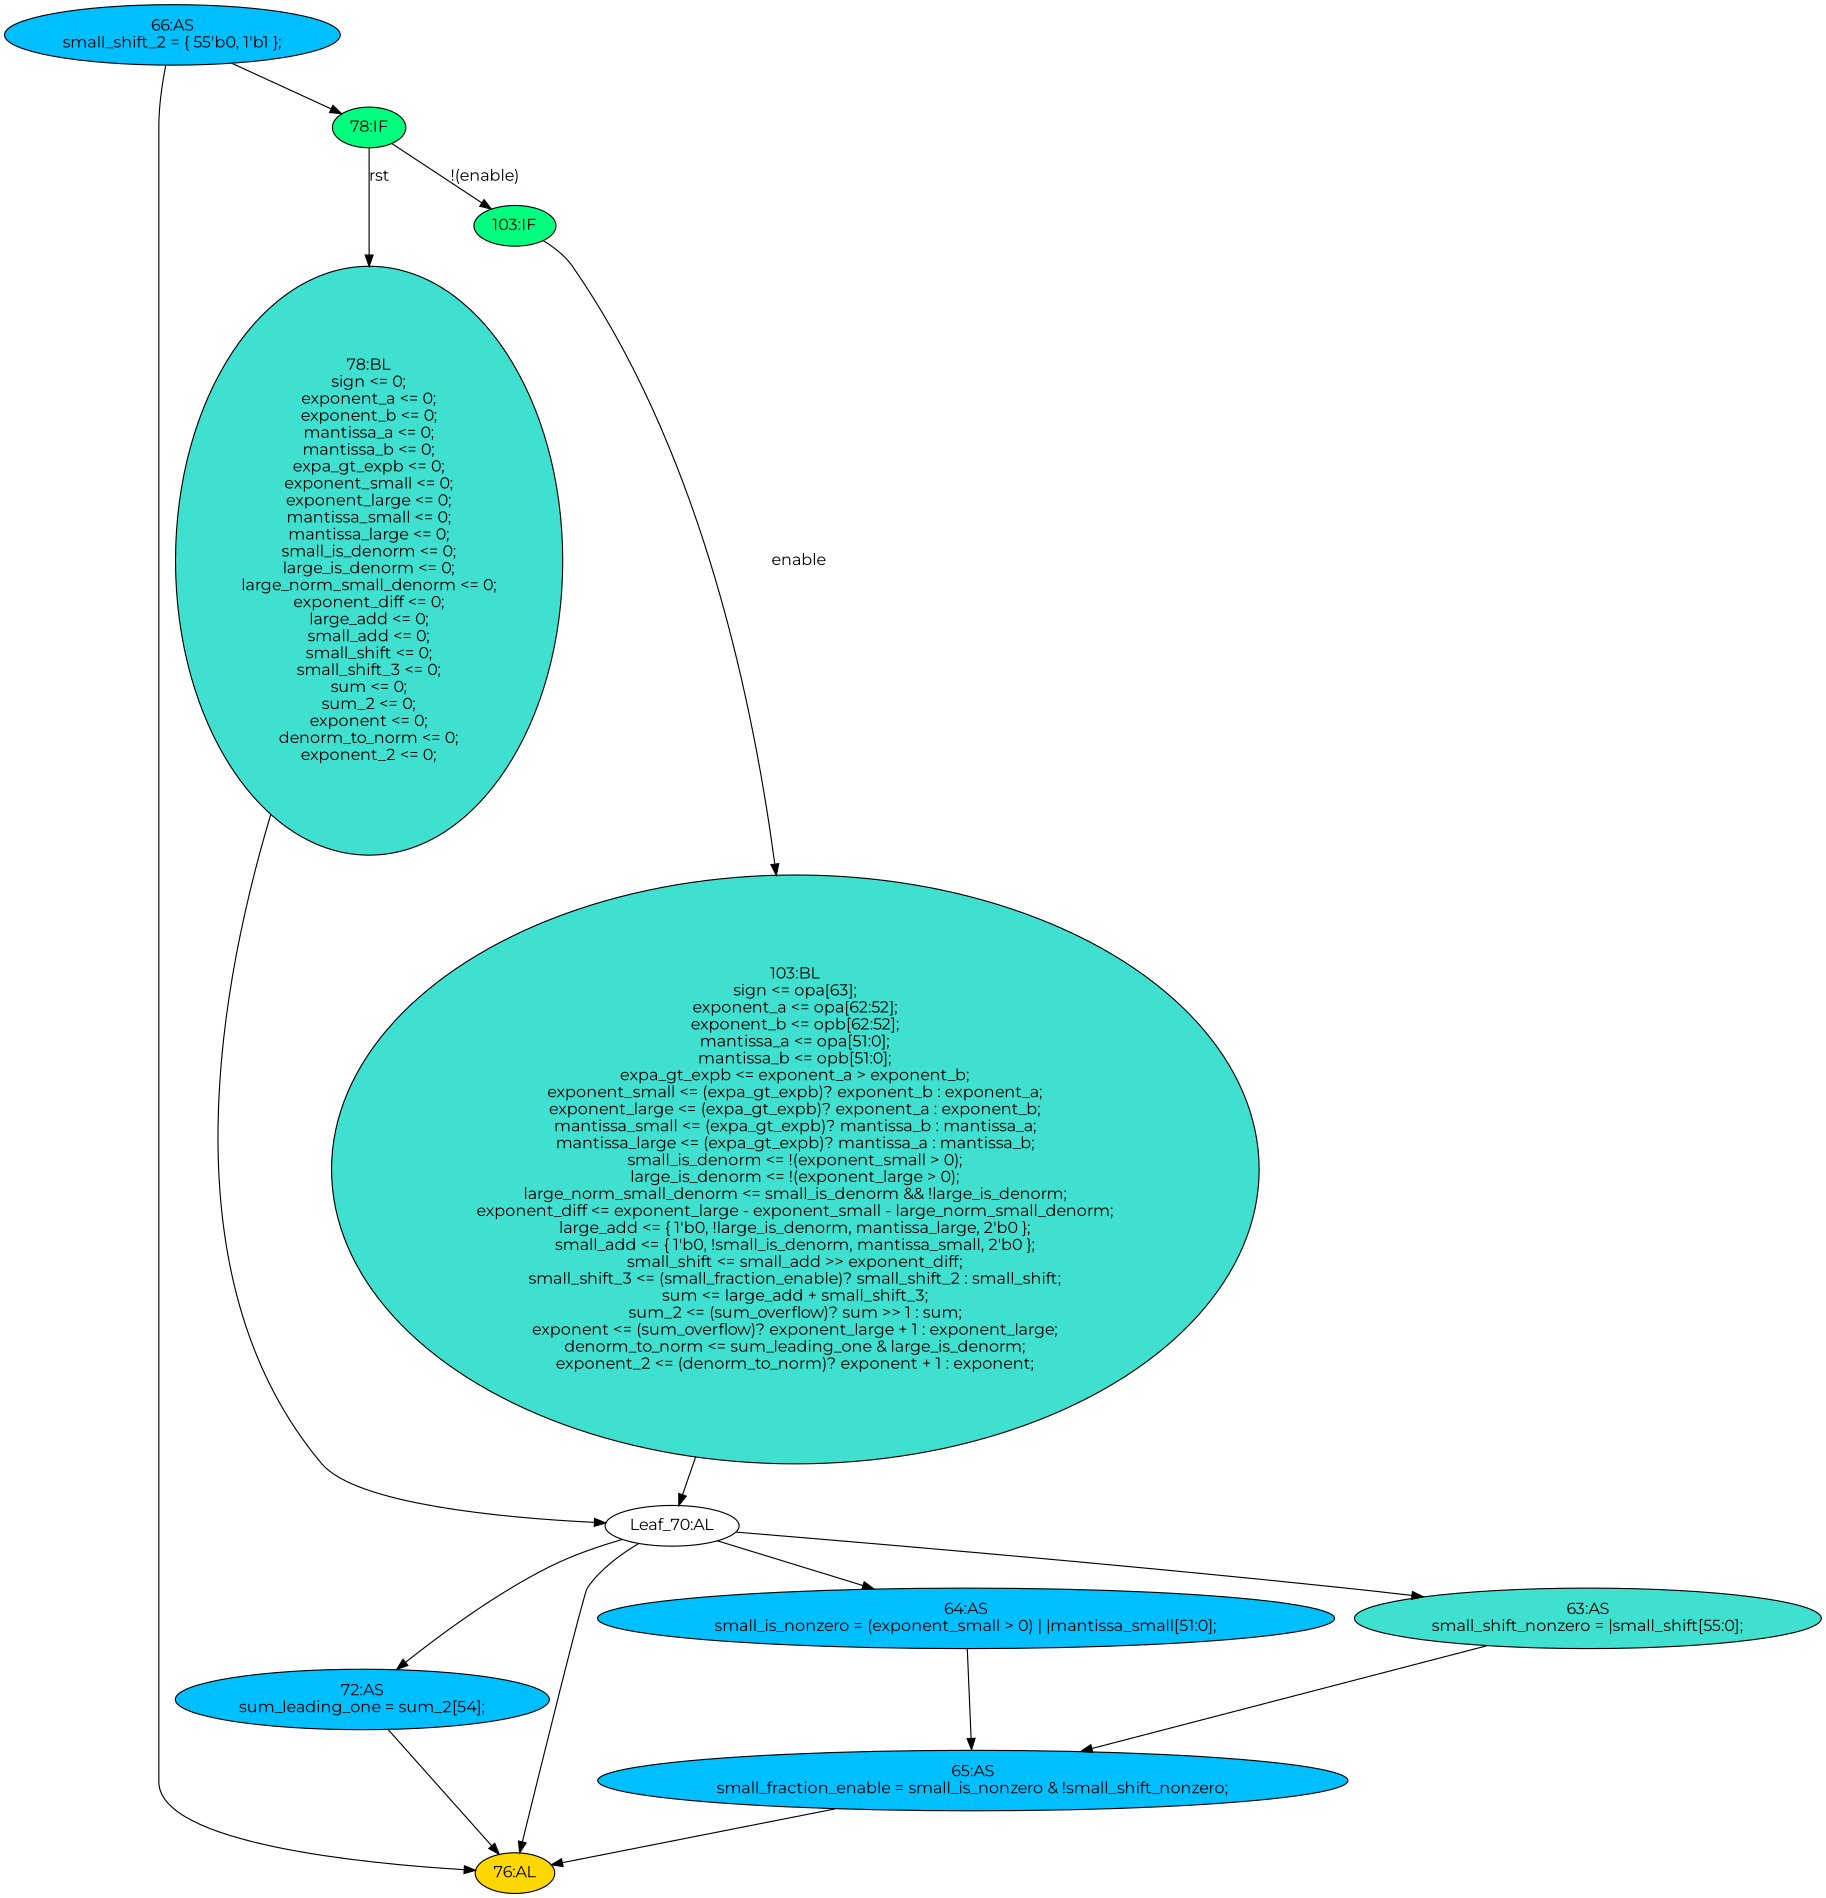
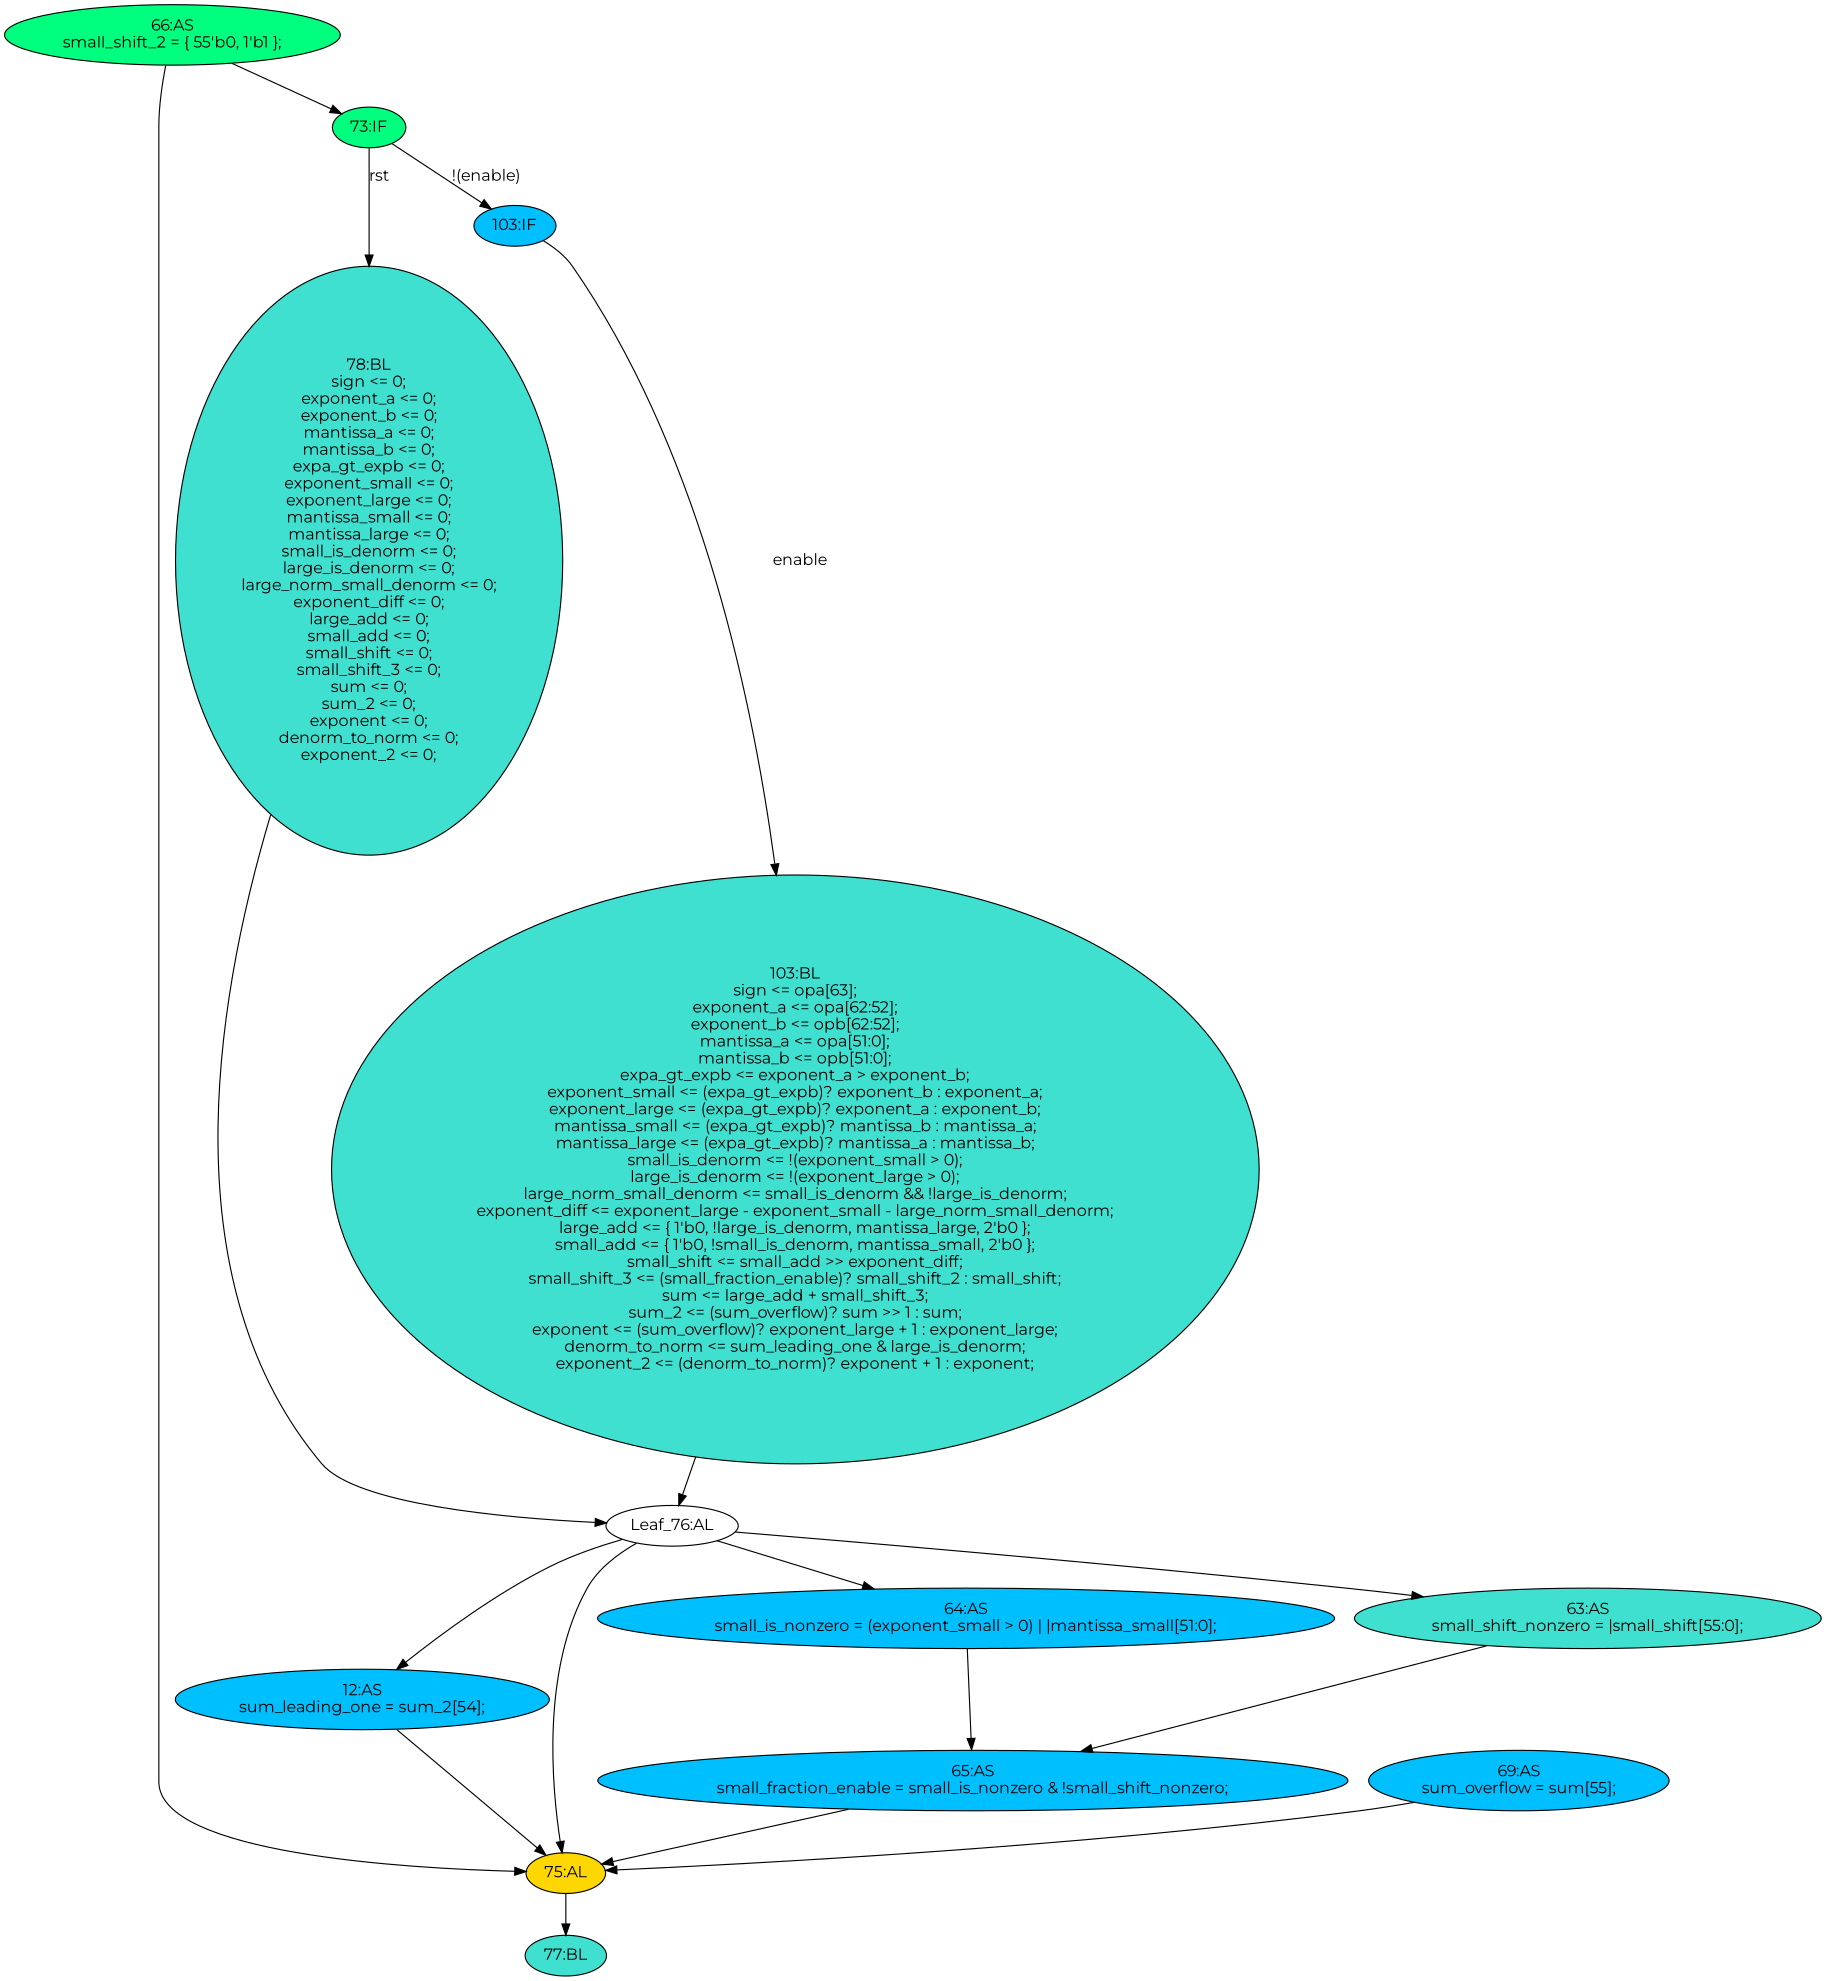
(172, 35) -> (172, 35)
(369, 127) -> (369, 127)
(515, 226) -> (515, 226)
(672, 1526) -> (672, 1526)
(362, 1699) -> (362, 1699)
none -> (1519, 1781)
(515, 1873) -> (566, 1873)
none -> (566, 1956)
